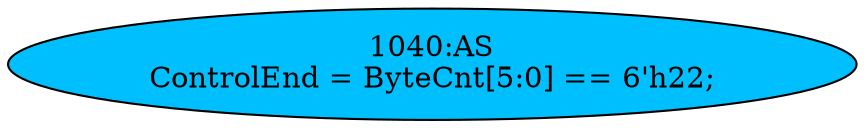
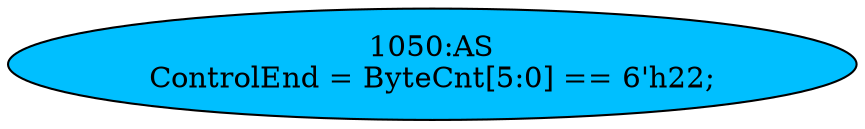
(432, 64) -> (432, 64)
